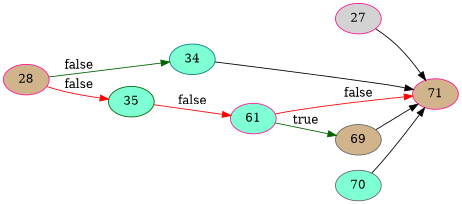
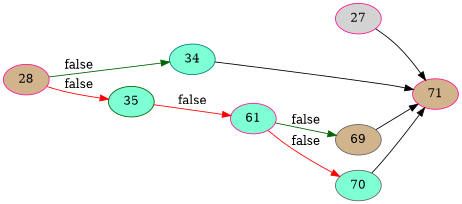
(340, 104) -> (299, 153)
(306, 121) -> (306, 121)
